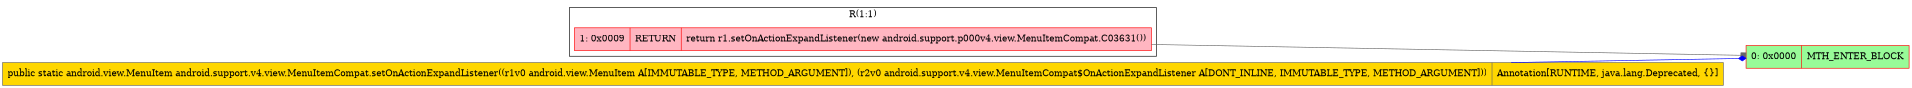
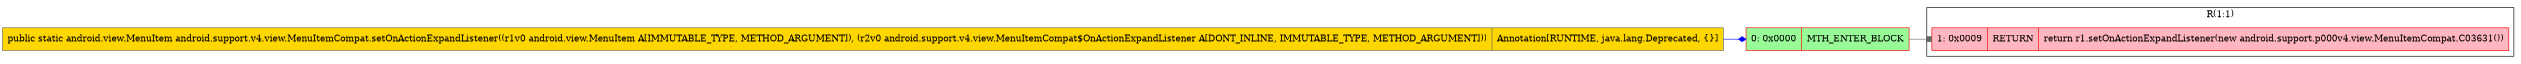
(1446, 50) -> (1917, 39)
